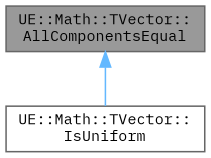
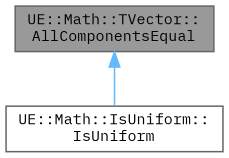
(105, 129) -> (115, 129)
